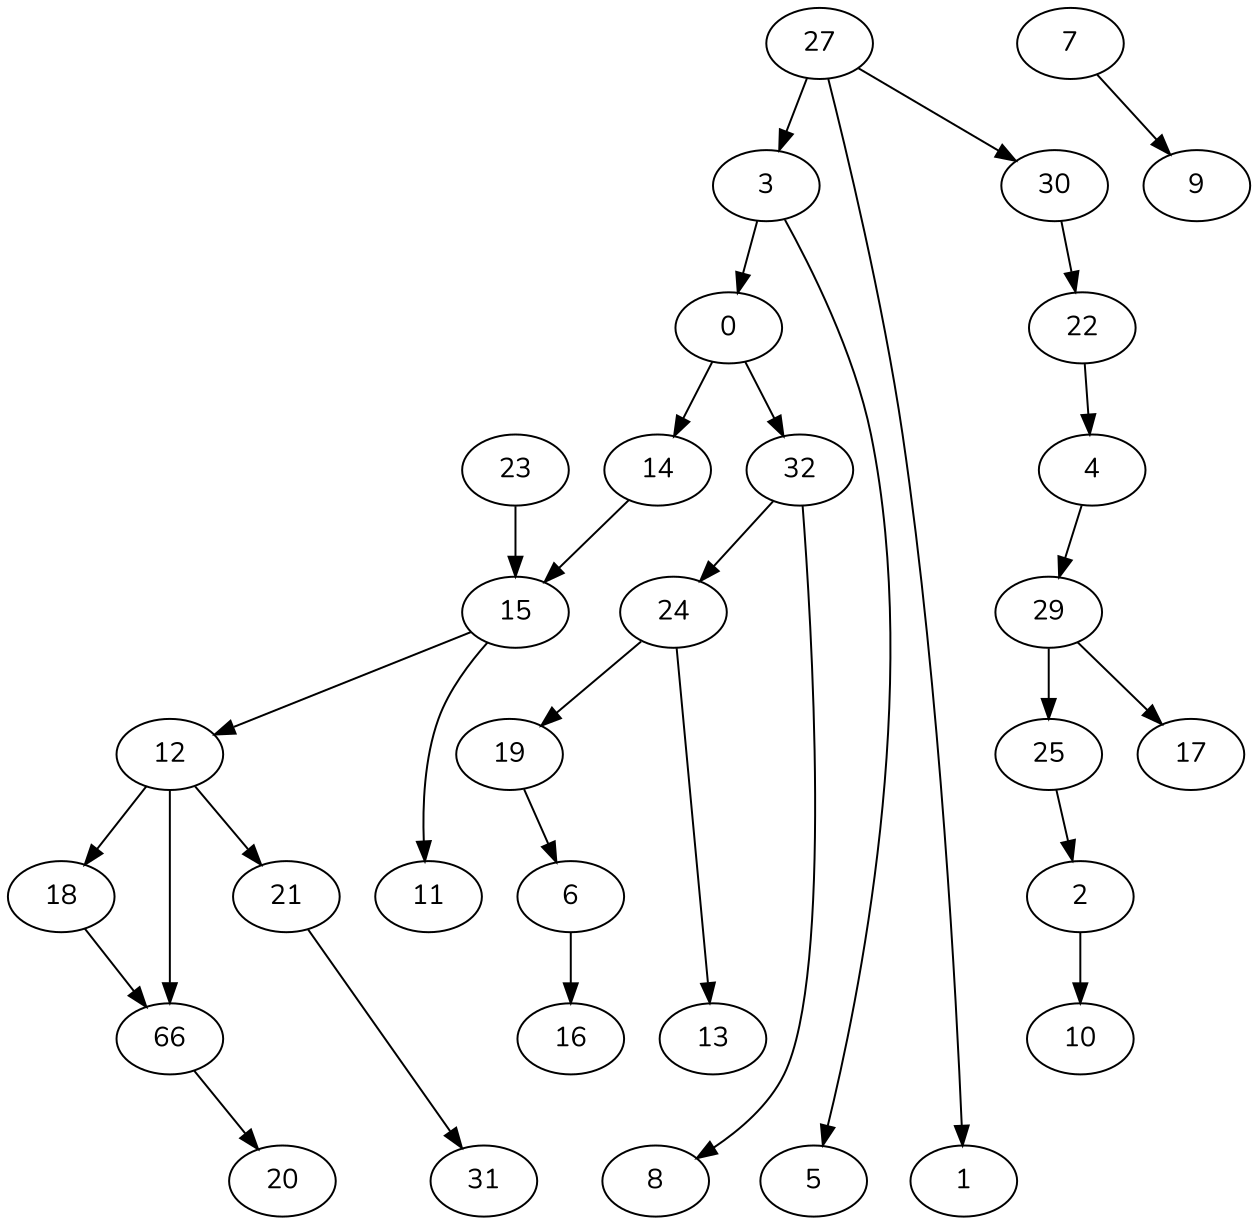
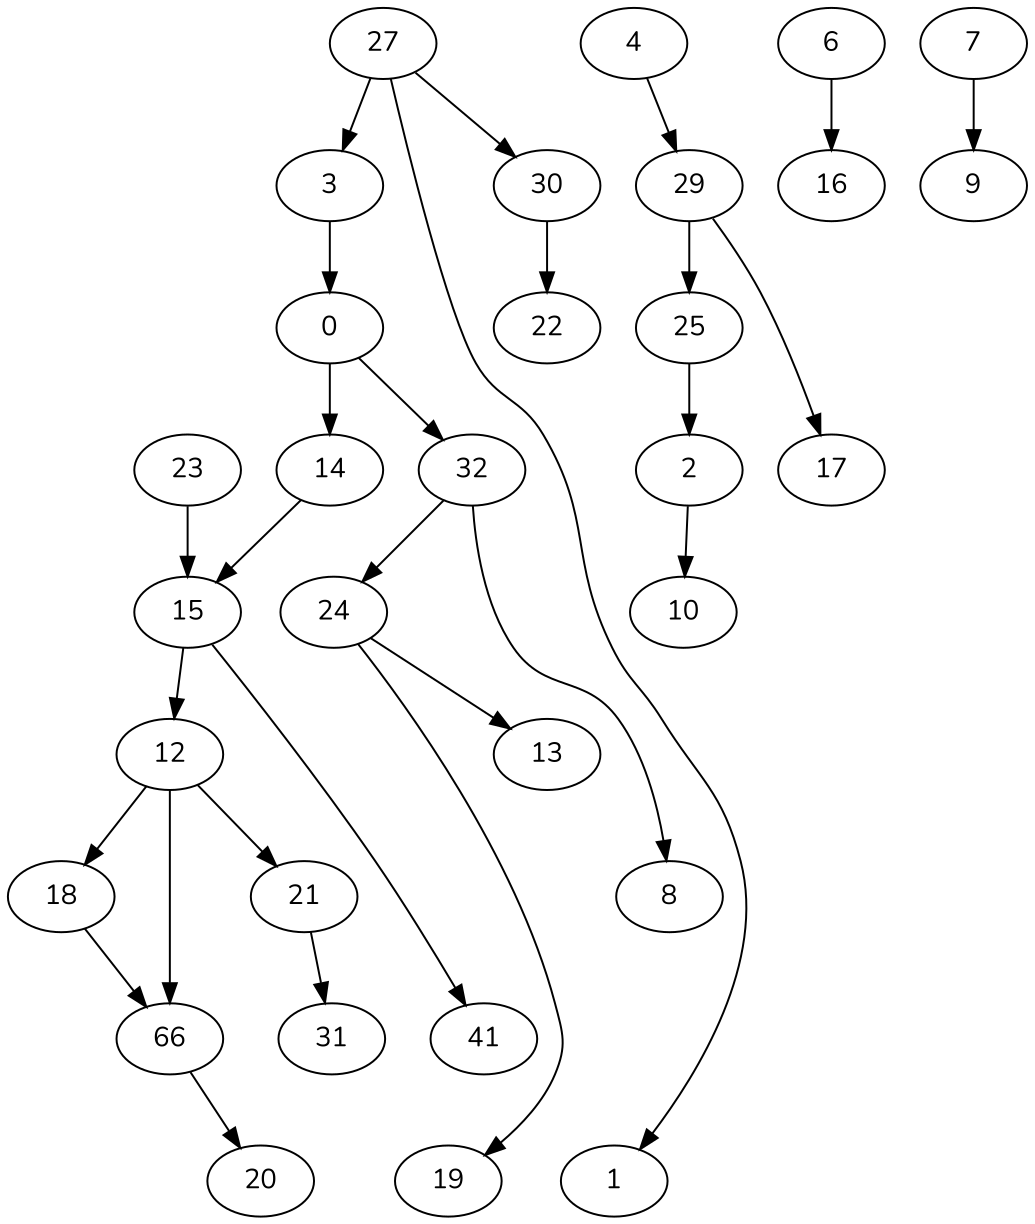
(1087, 389) -> none
(536, 817) -> none
(429, 897) -> (484, 1039)
(814, 1181) -> none
